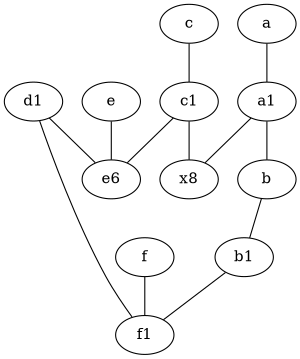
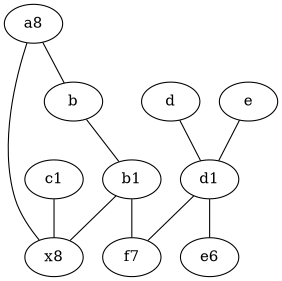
(189, 24) -> none
(267, 24) -> none
none -> (171, 102)
(267, 102) -> (33, 24)
(150, 140) -> none
(111, 141) -> (229, 141)
none -> (93, 218)
(145, 257) -> none
(145, 335) -> (132, 257)
